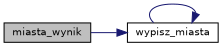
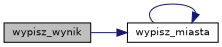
(47, 33) -> (47, 33)
